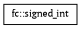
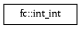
(40, 14) -> (40, 14)
